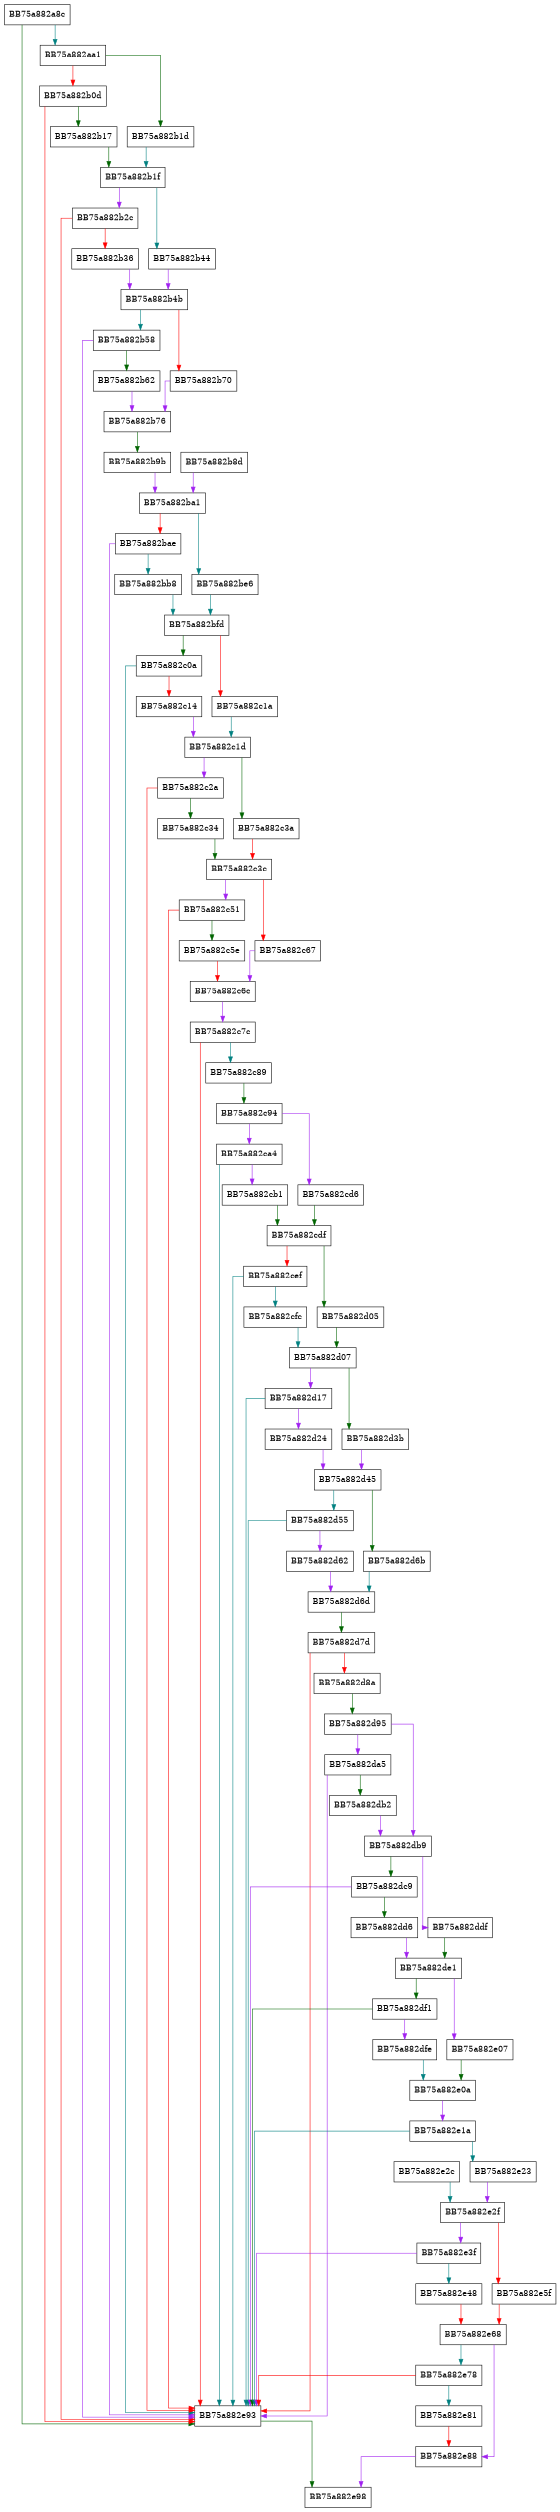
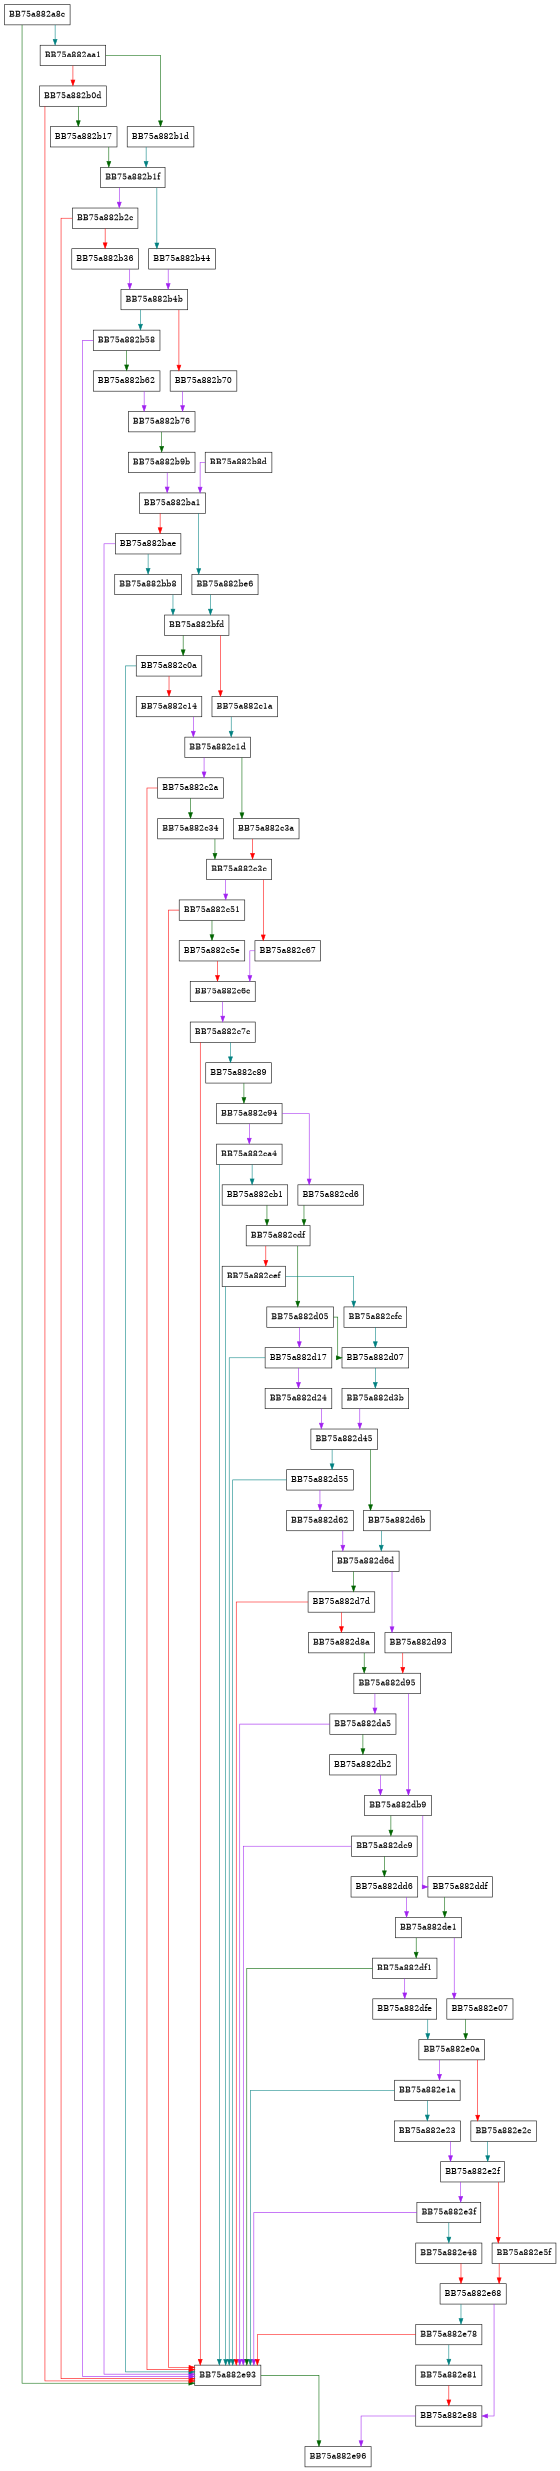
(252, 1172) -> (252, 1172)
(311, 1375) -> (299, 1335)
(349, 1396) -> (375, 1375)
none -> (418, 1643)
none -> (478, 2088)
(338, 2497) -> (338, 2457)
